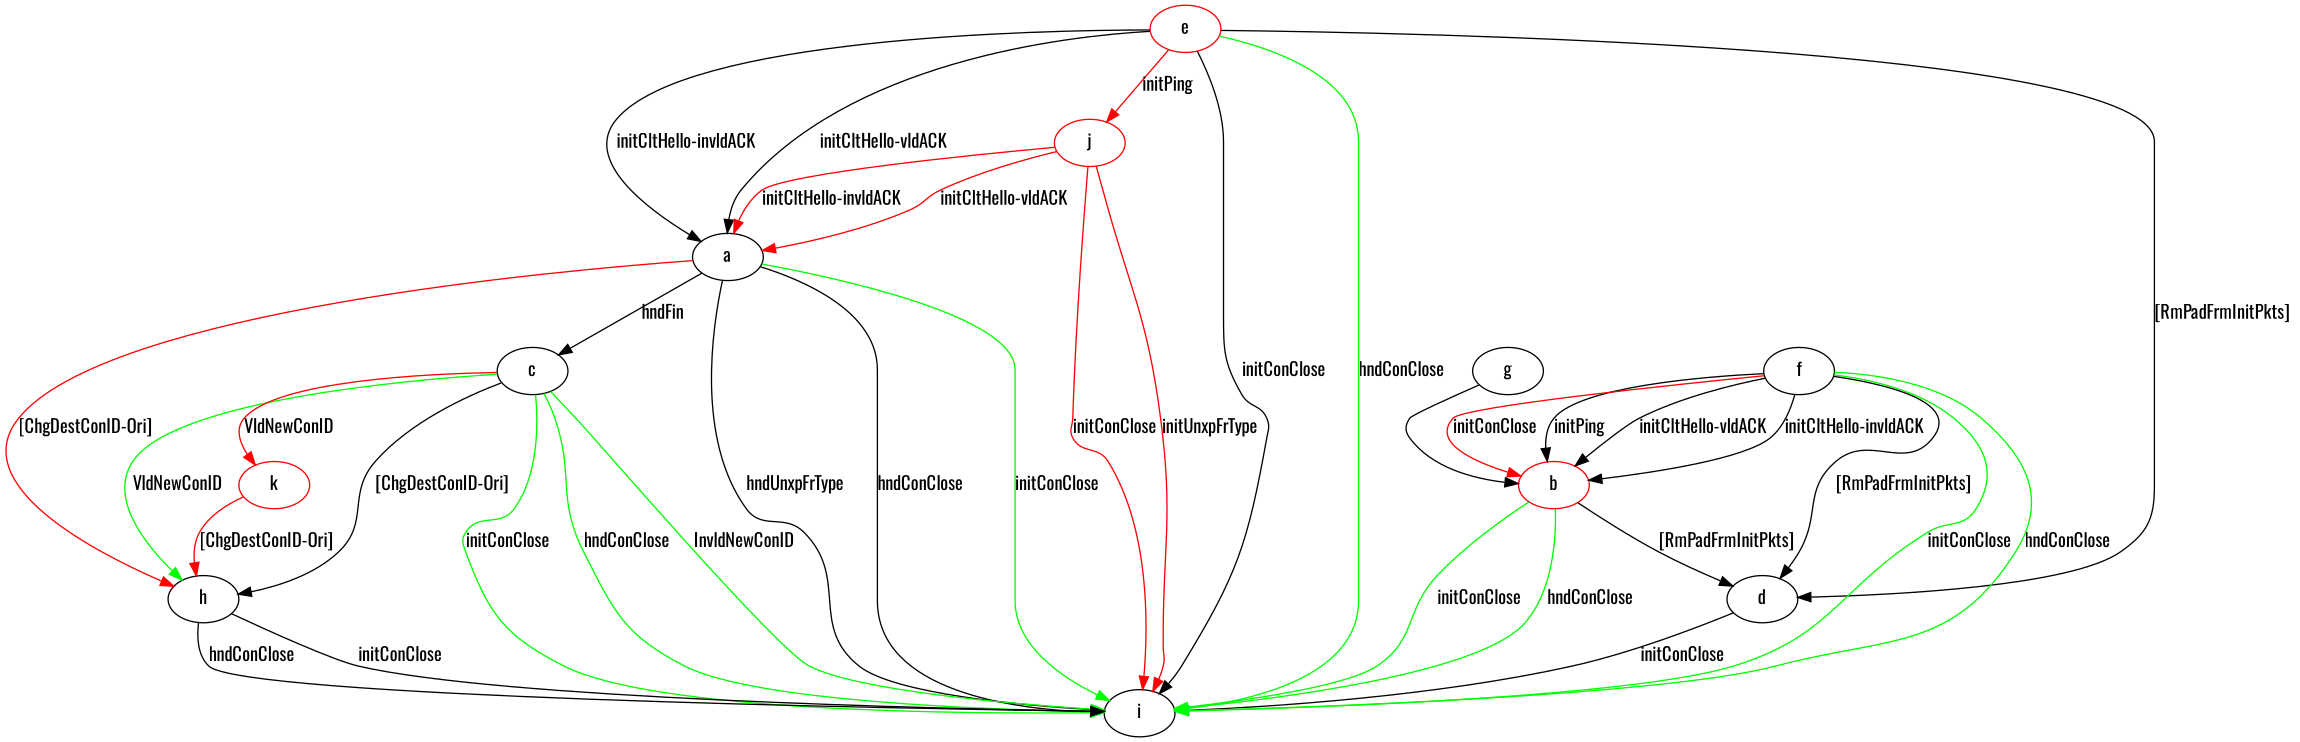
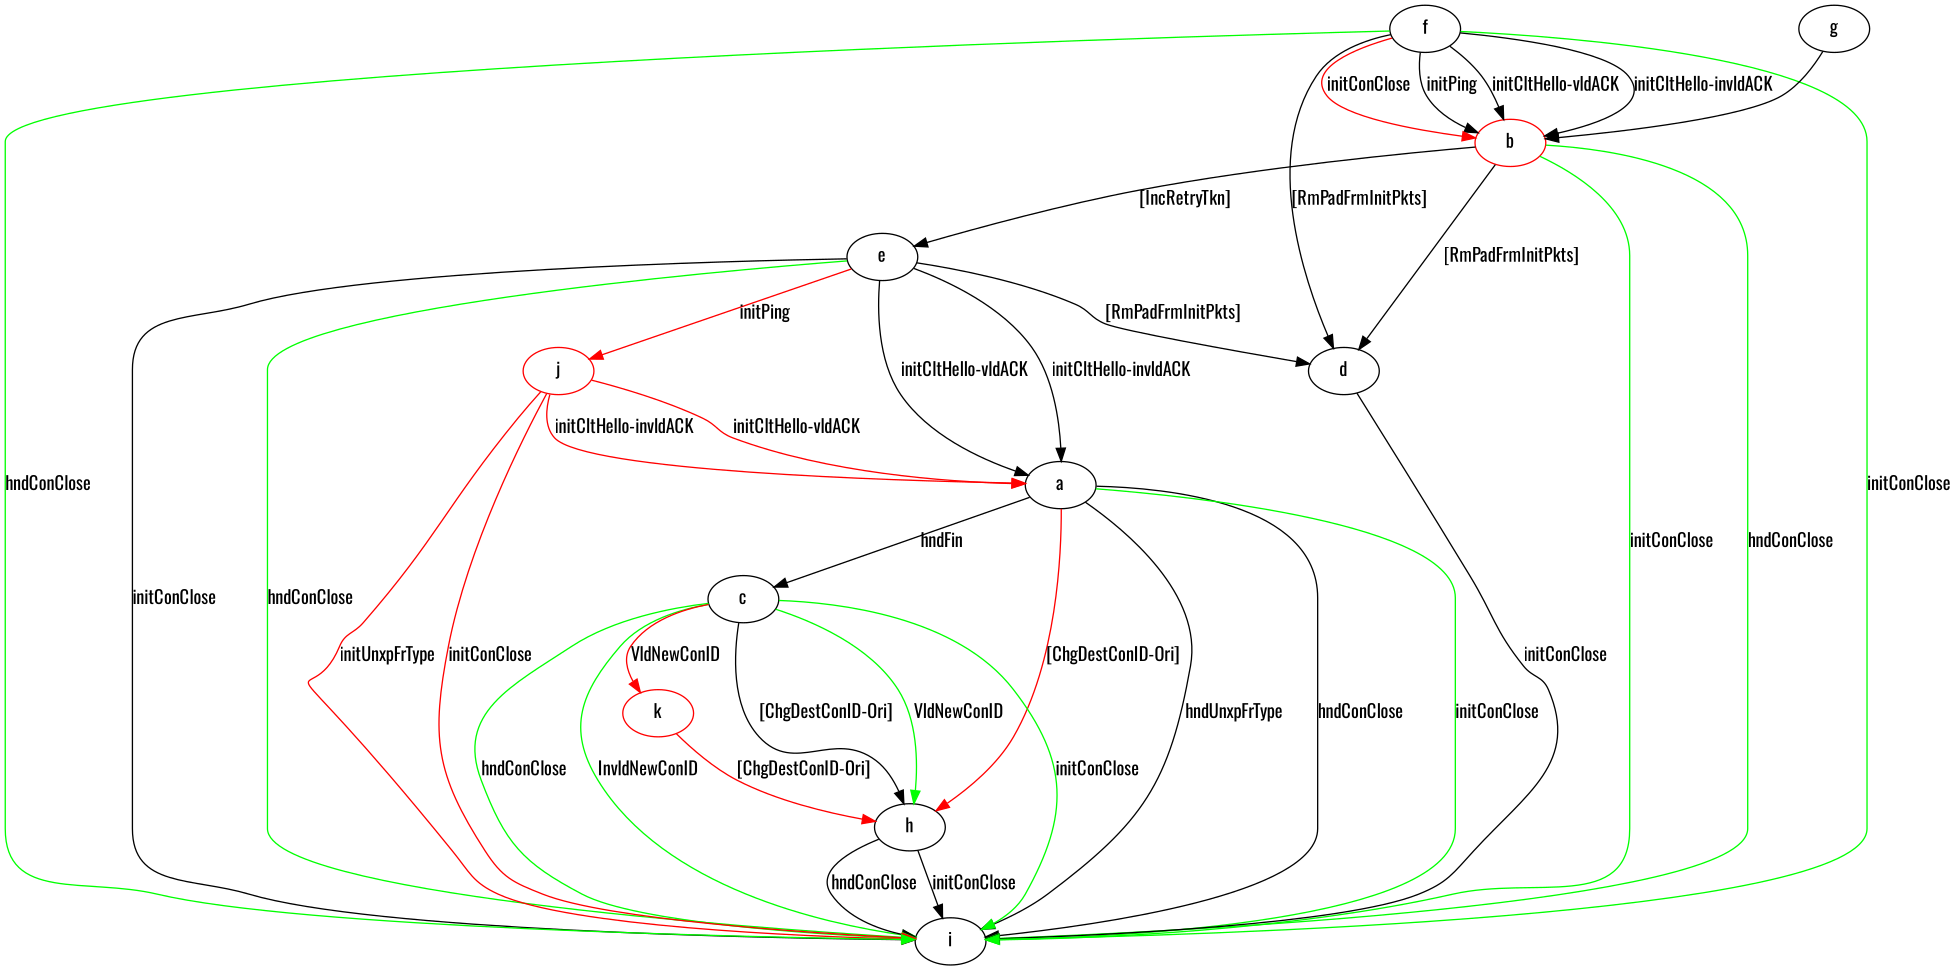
(1185, 29) -> (882, 257)
none -> (1199, 180)
